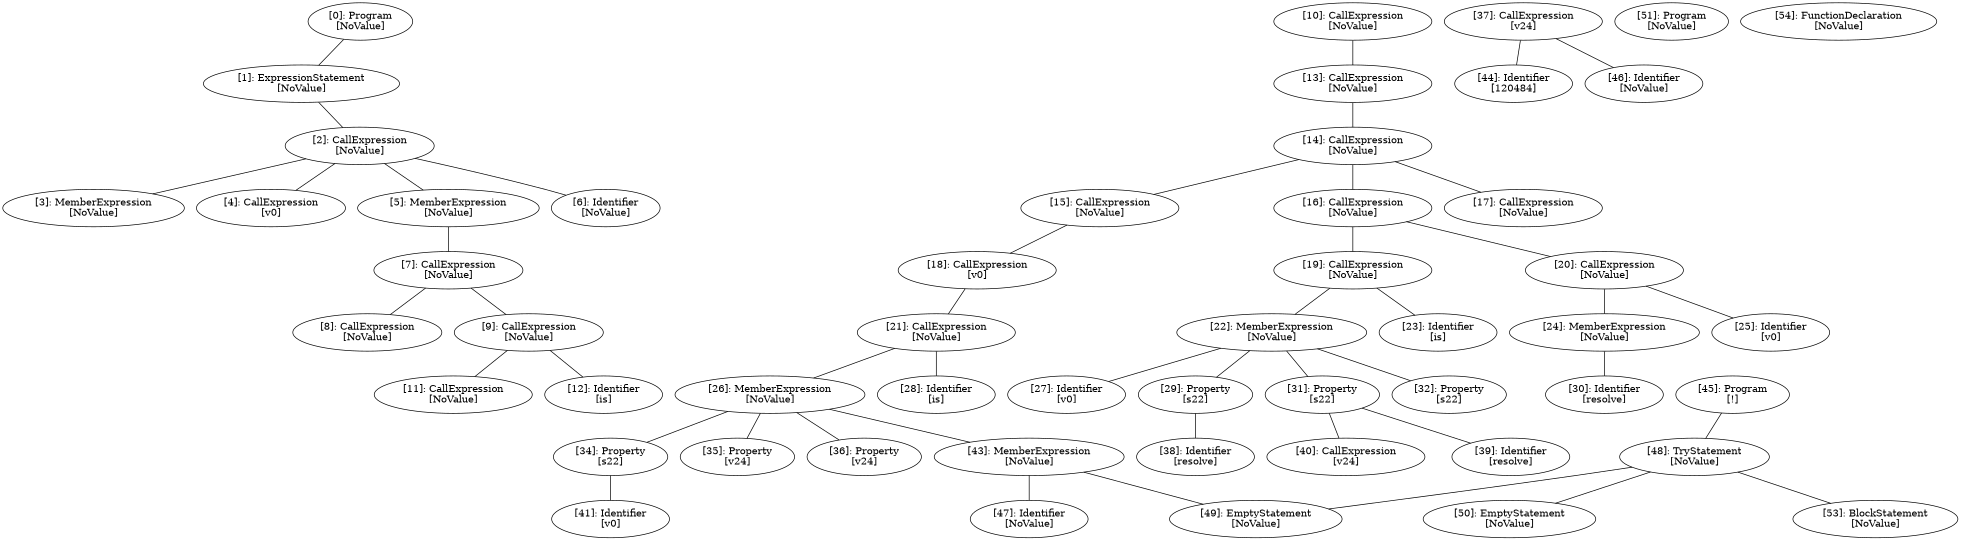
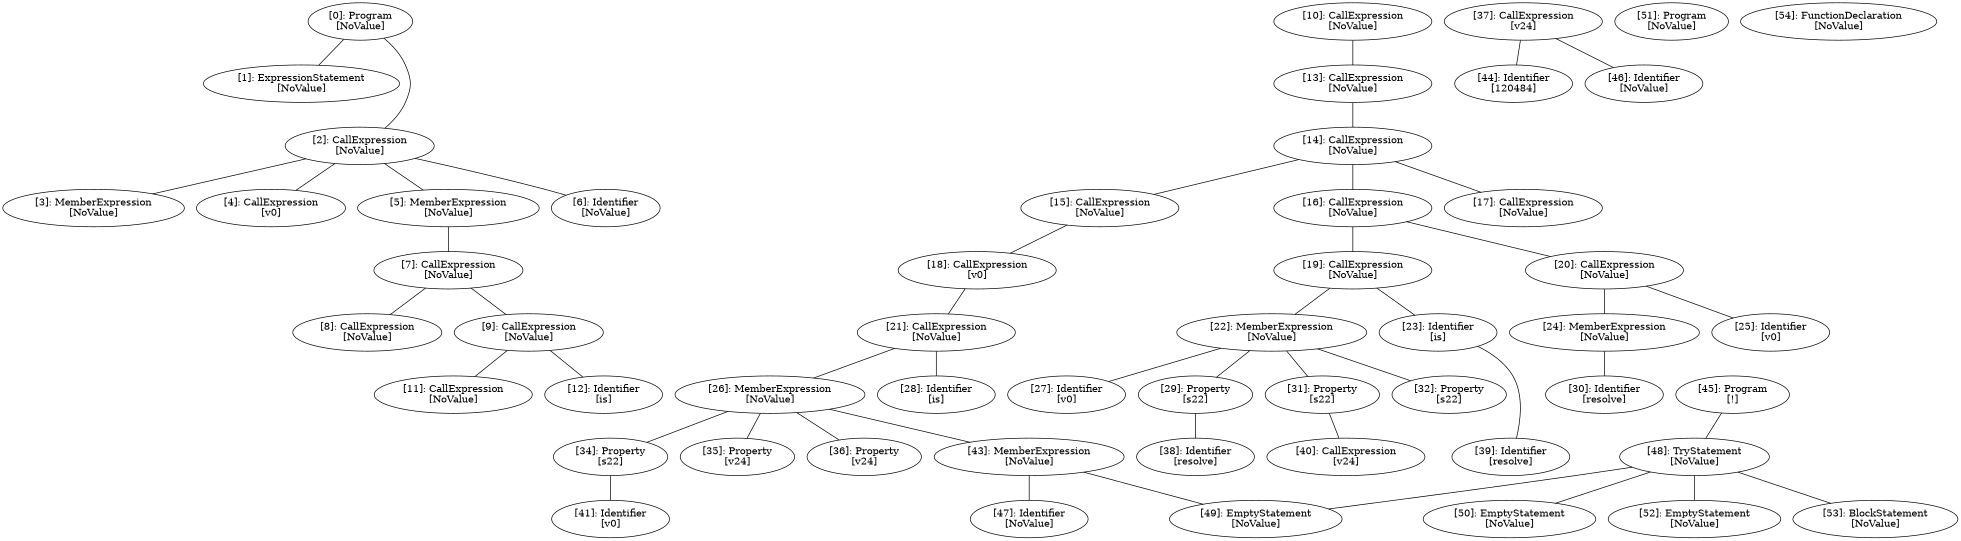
(331, 115) -> (410, 83)
(1416, 426) -> (1517, 384)
none -> (1695, 519)
